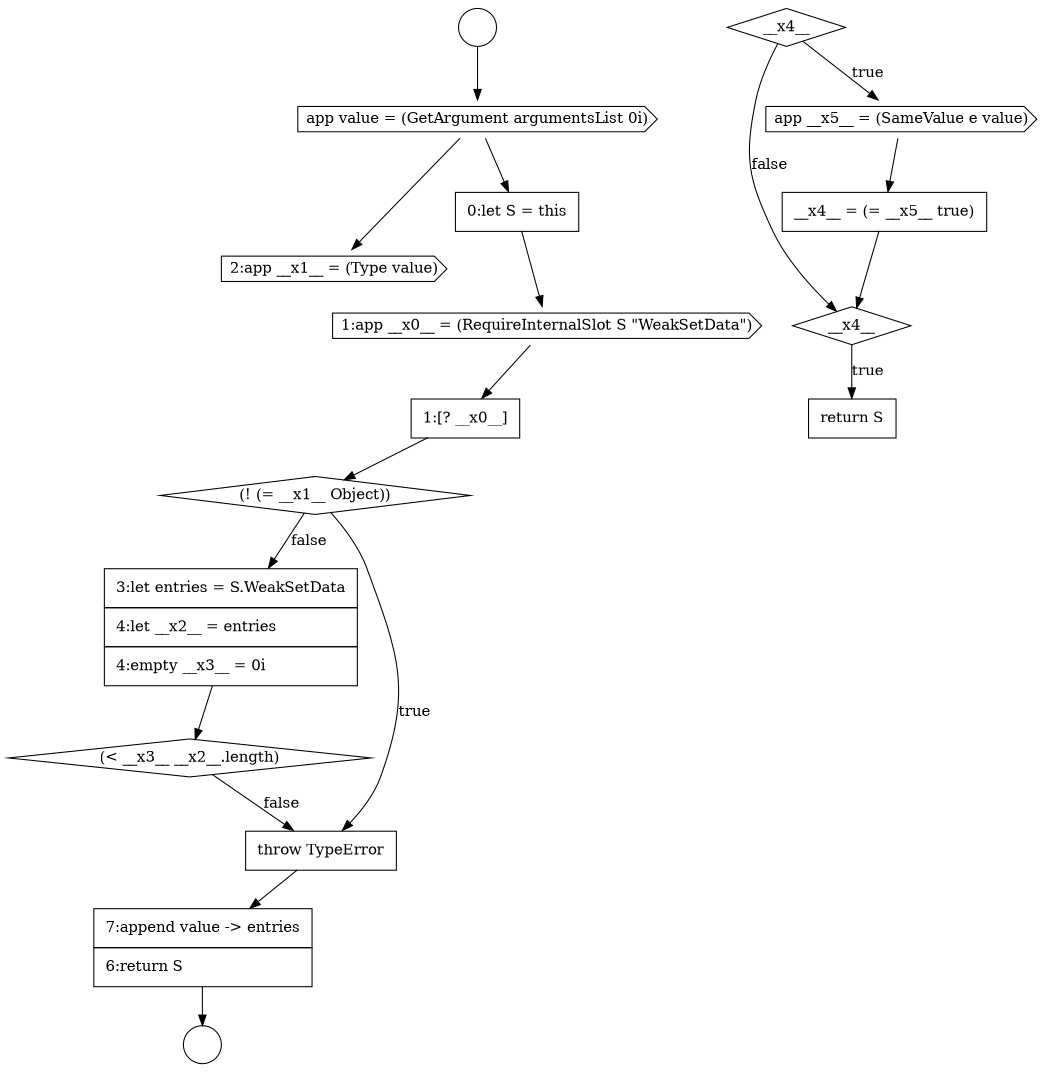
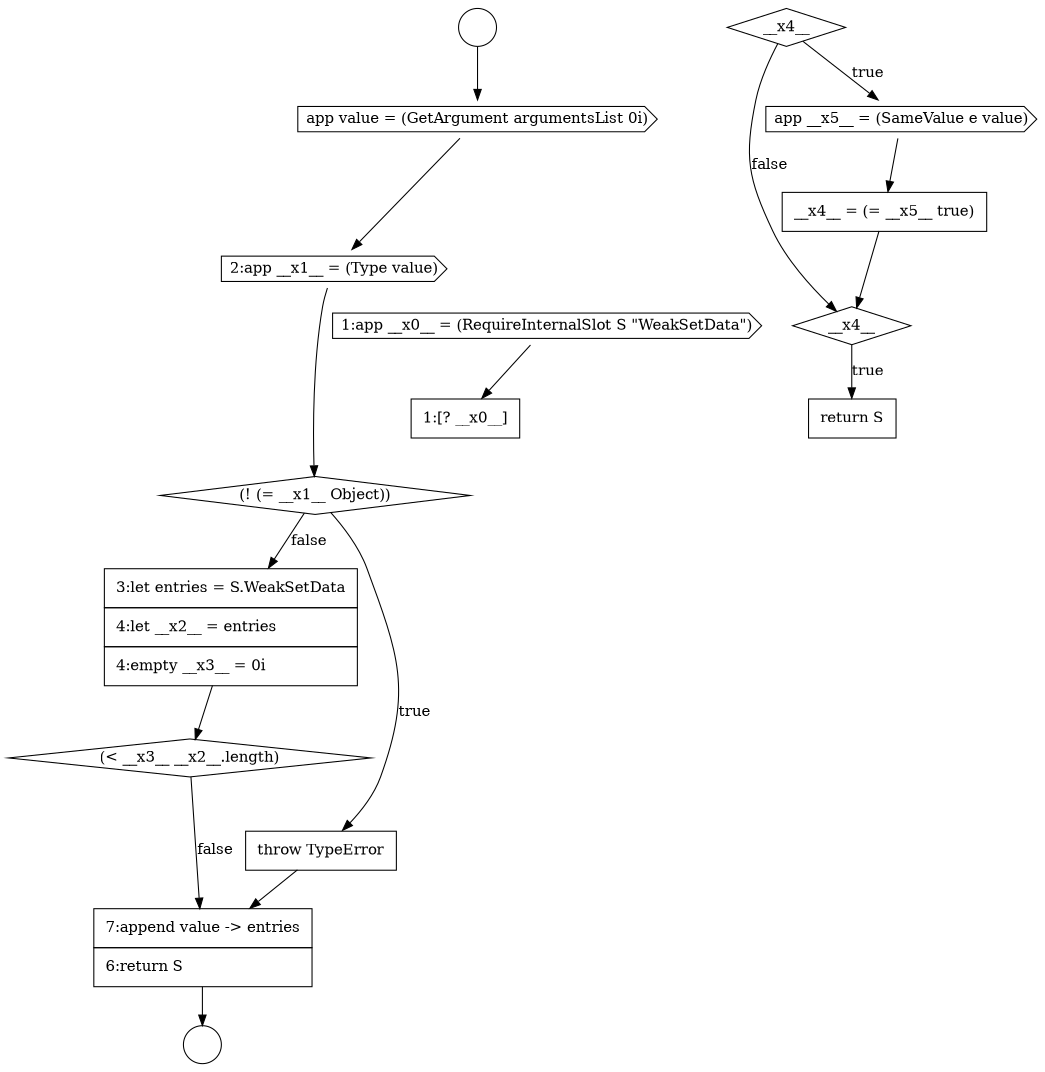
(517, 211) -> none
(391, 456) -> (315, 376)
(249, 800) -> (195, 837)
